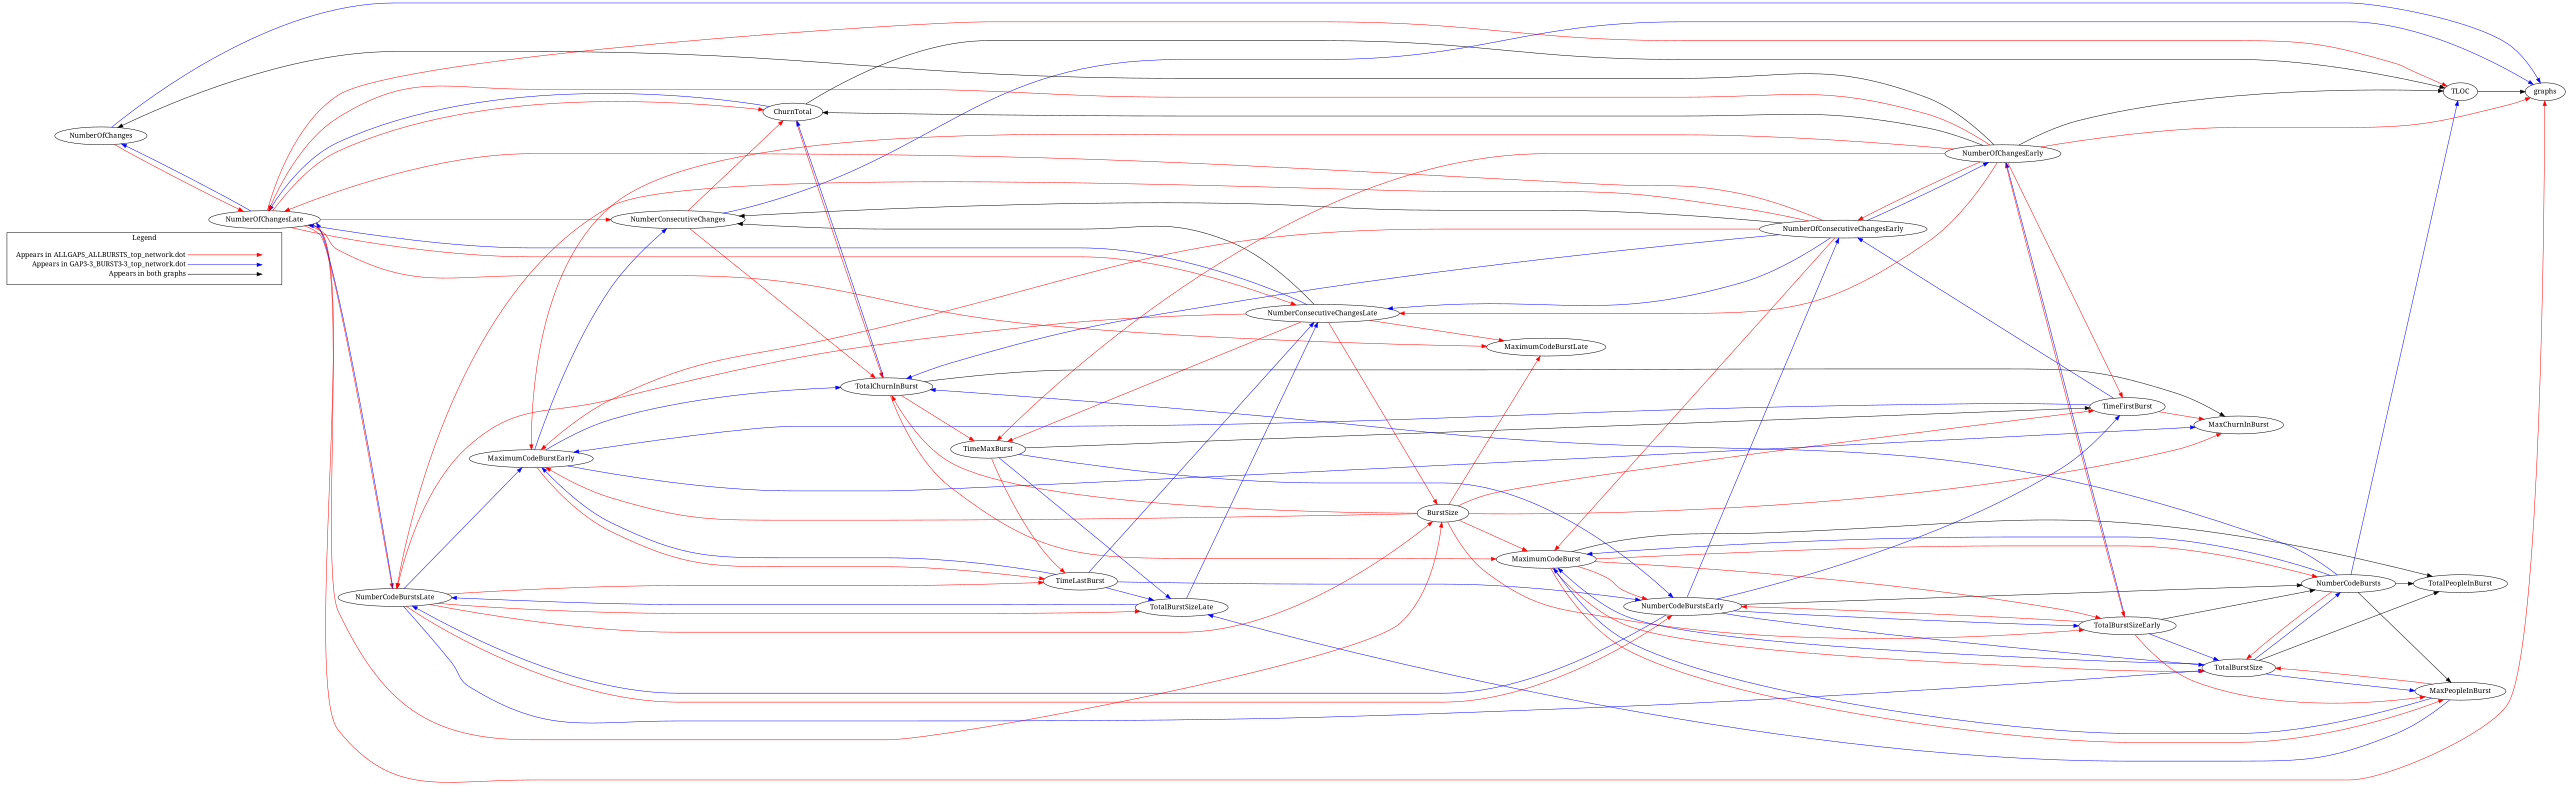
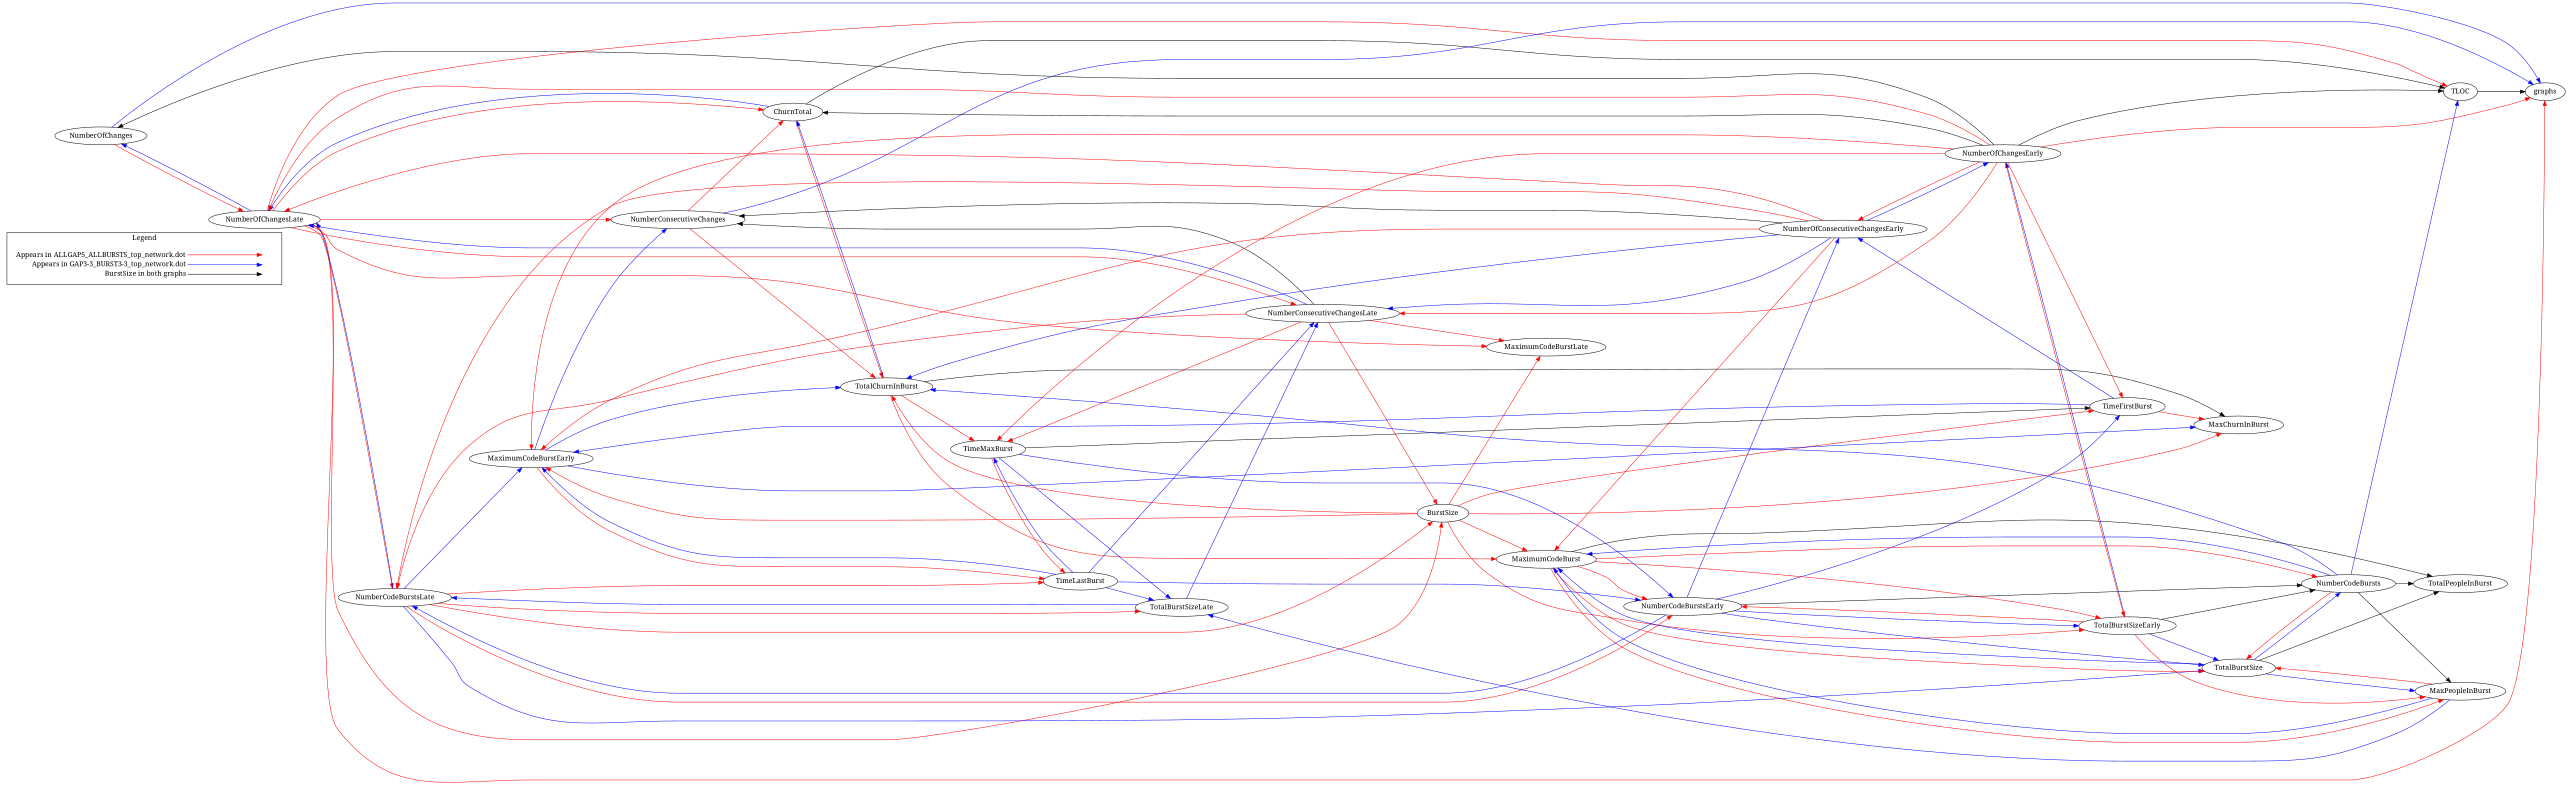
(148, 274) -> (146, 274)
none -> (1031, 524)
